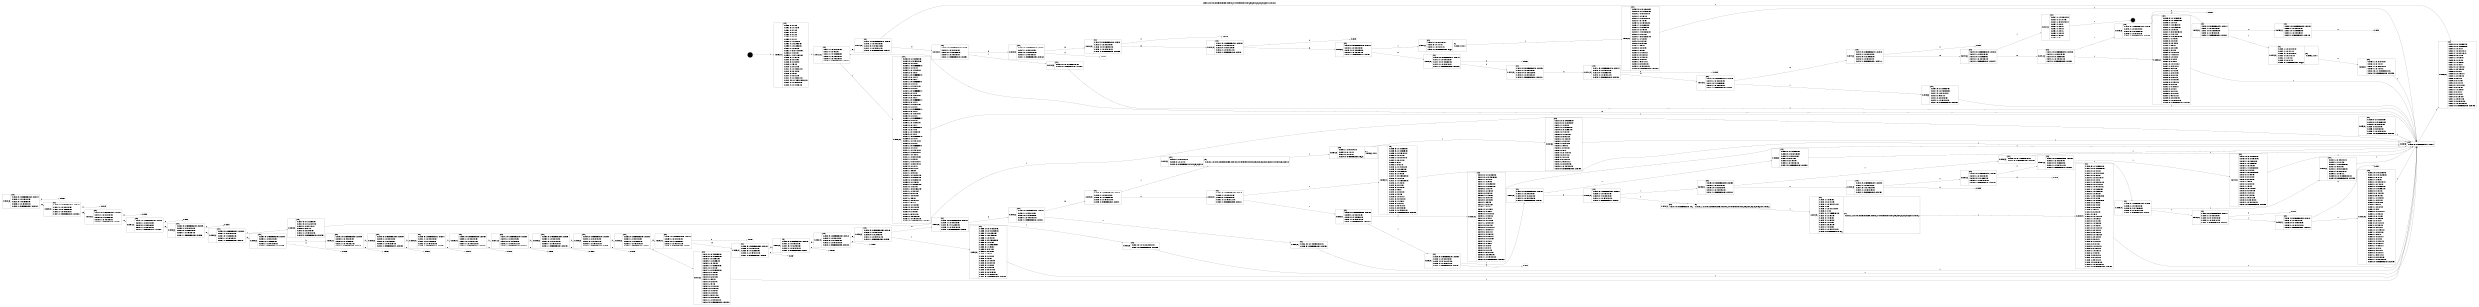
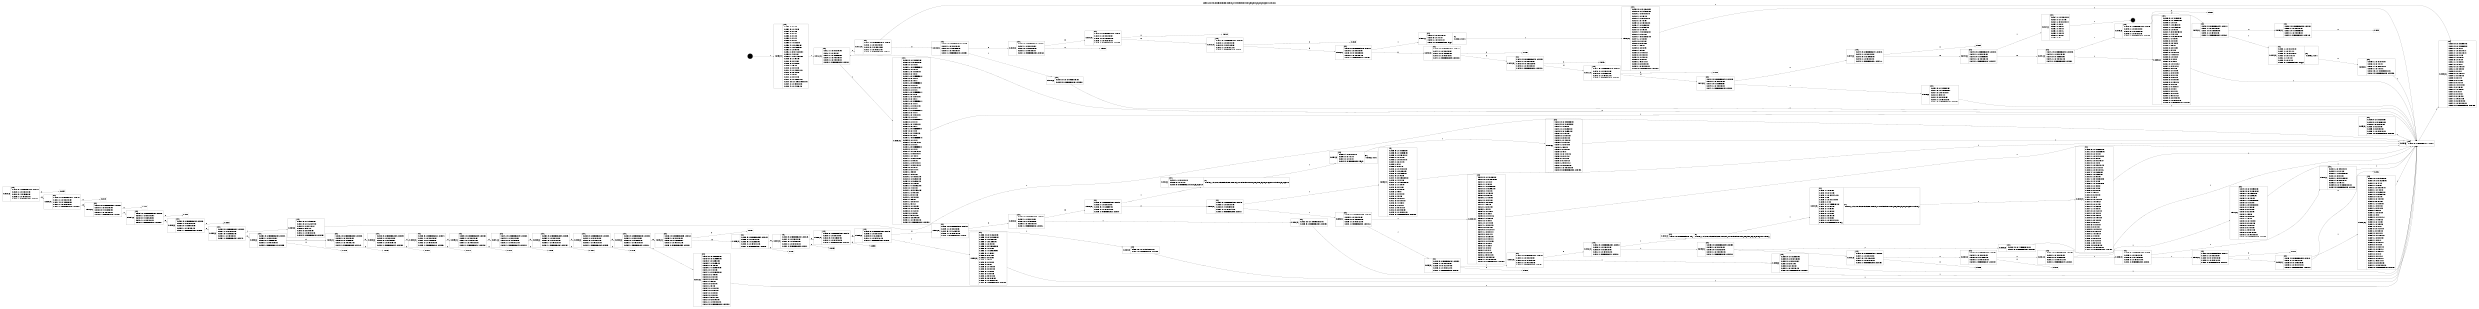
none -> (1602, 63)
